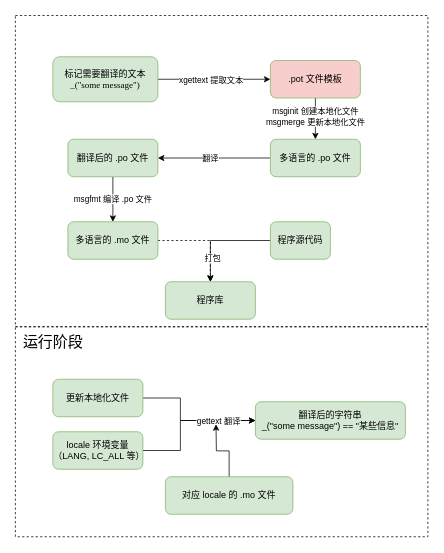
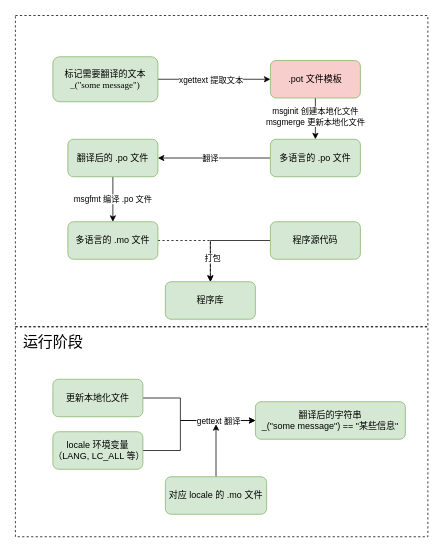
(300, 240) -> (315, 240)
(229, 495) -> (216, 495)
